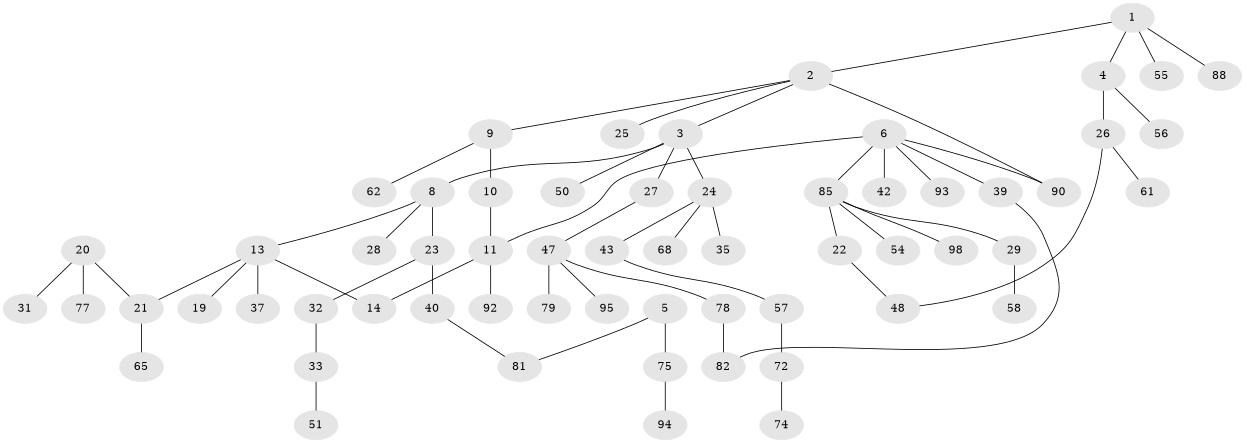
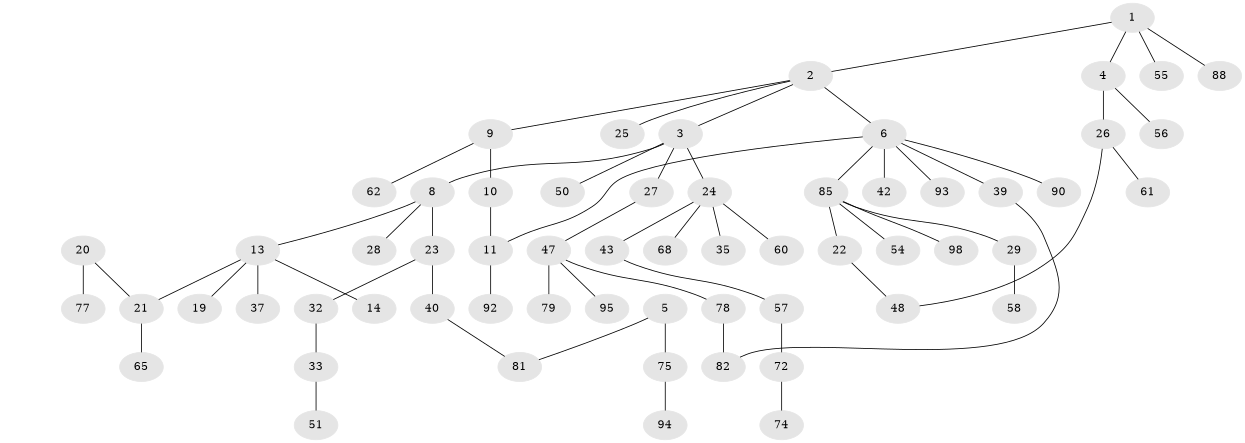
(937, 131) -> (848, 105)
none -> (782, 251)
(439, 277) -> none
(25, 309) -> none
